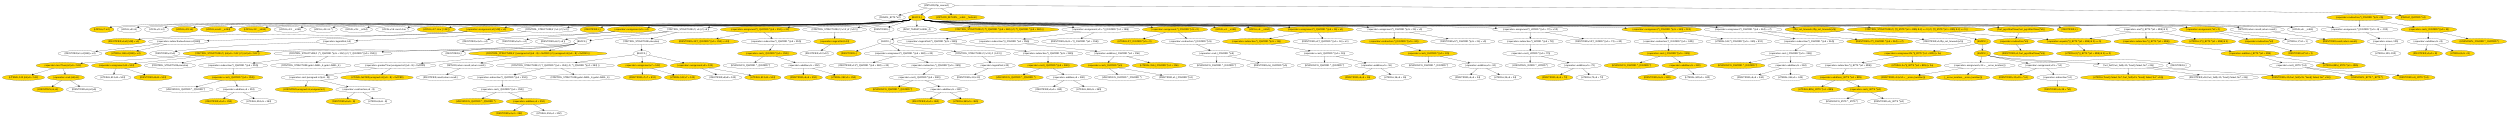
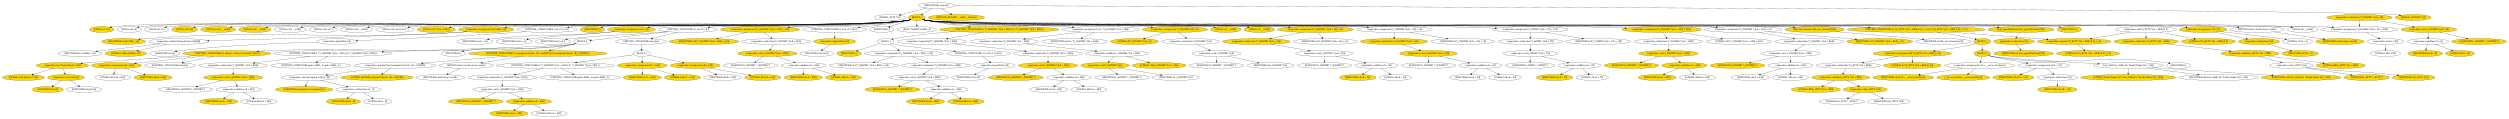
(552, 35) -> (552, 35)
